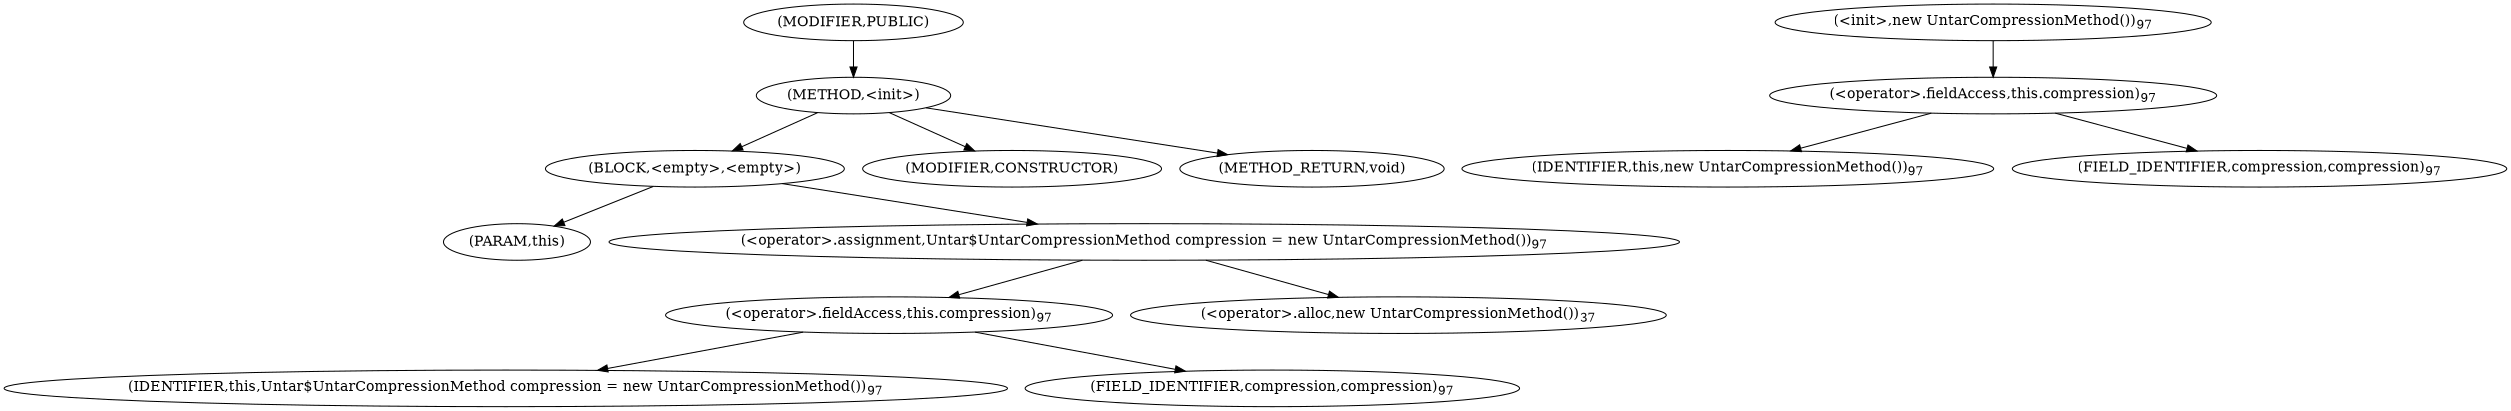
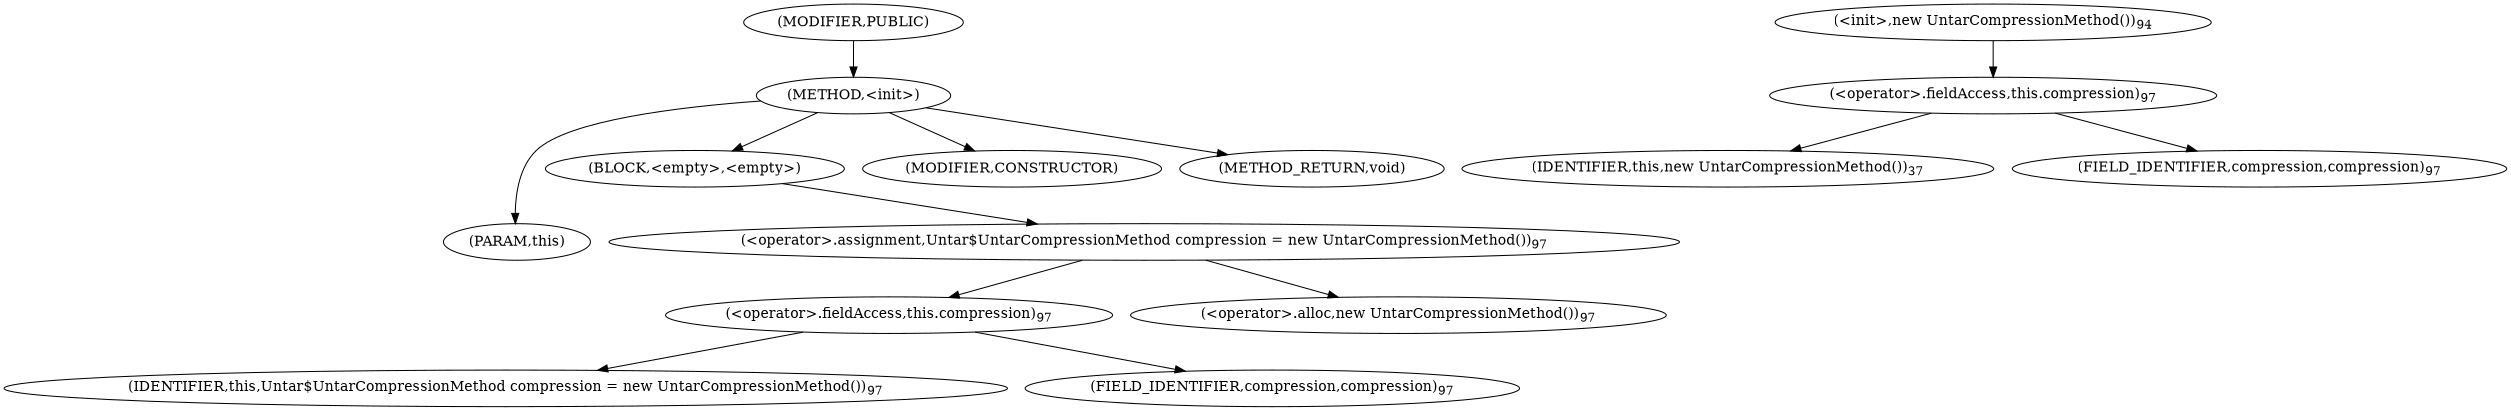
(2145, 21) -> (2145, 21)
(1916, 167) -> (1916, 167)
(608, 204) -> (612, 120)
(1588, 314) -> (1588, 314)
